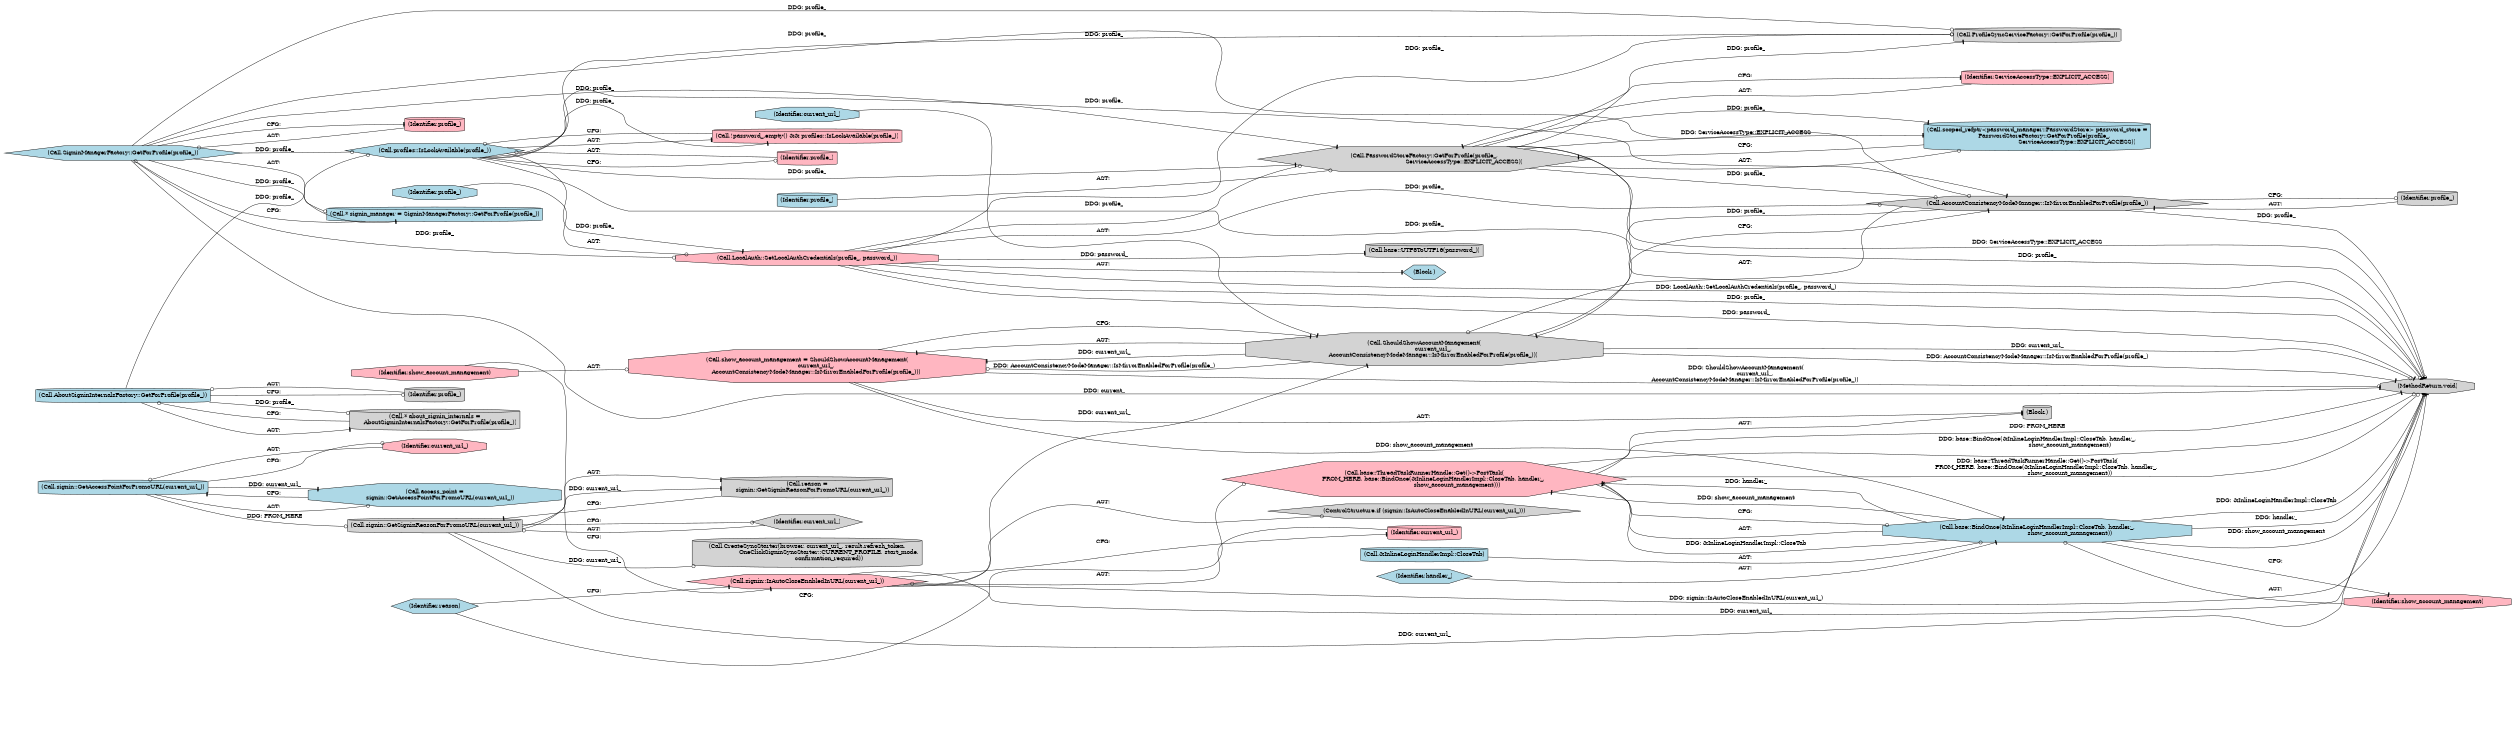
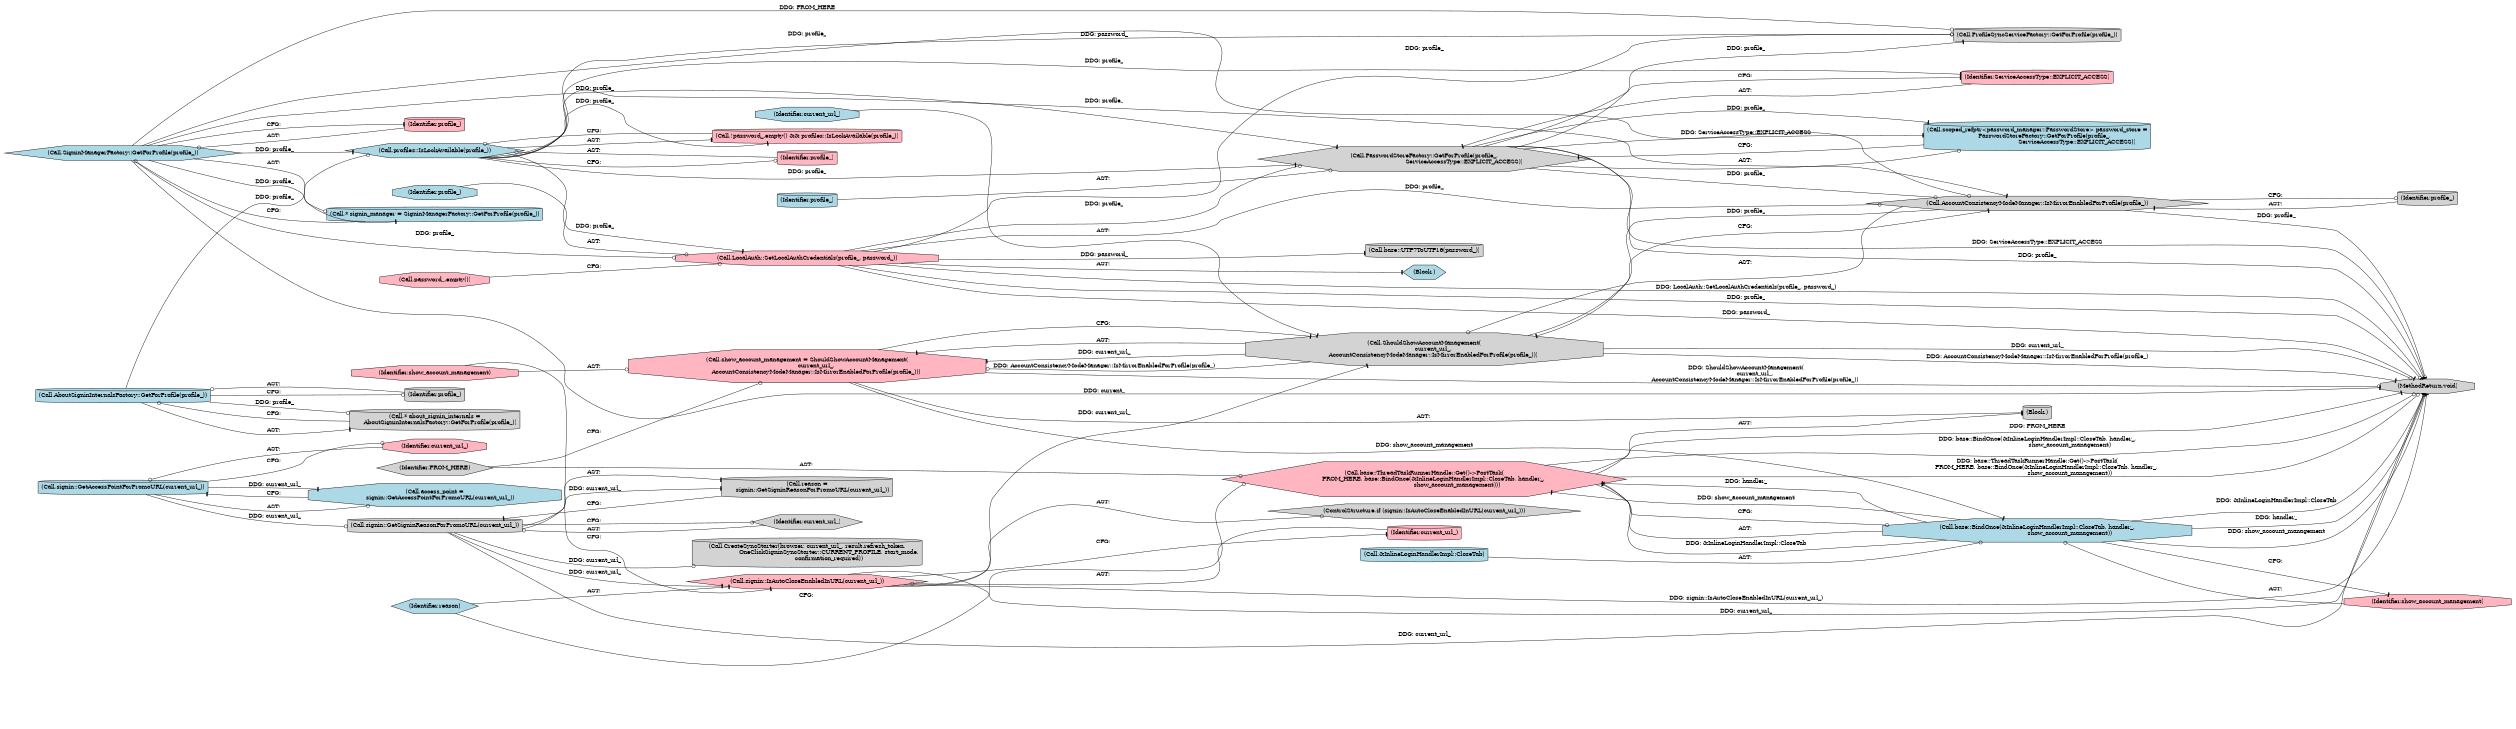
(807, 8) -> (807, 8)
(1104, 34) -> (1104, 34)
(296, 153) -> (296, 153)
(1471, 230) -> (1194, 70)
(1424, 251) -> (1424, 251)
none -> (435, 280)
none -> (435, 468)
(275, 516) -> (275, 516)
(1424, 576) -> none
none -> (582, 577)
(595, 591) -> (595, 591)
